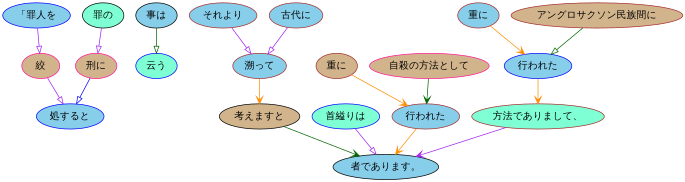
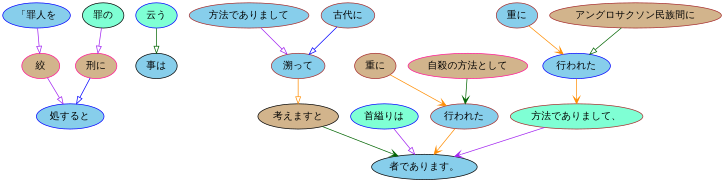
(223, 15) -> (249, 15)
(156, 37) -> (156, 37)
(280, 38) -> (326, 38)
(260, 88) -> (298, 88)
